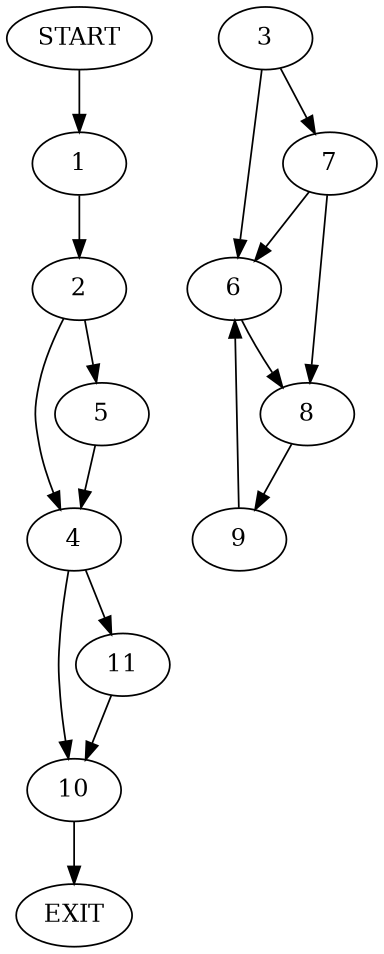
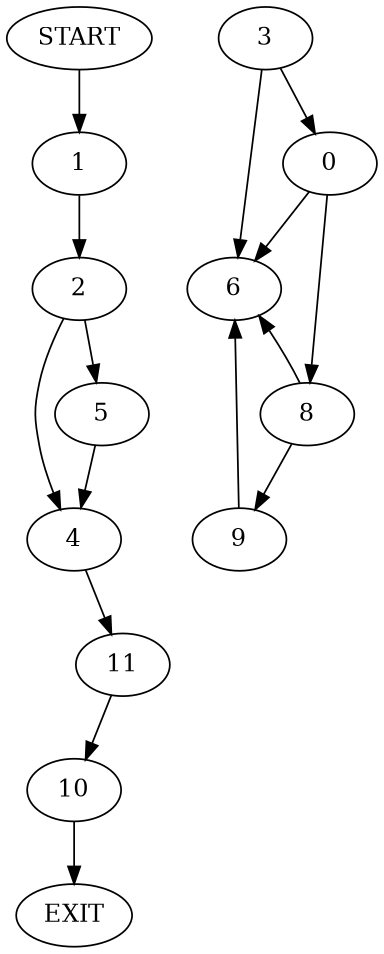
(330, 164) -> (330, 164)
(256, 347) -> (285, 356)
(59, 656) -> none
